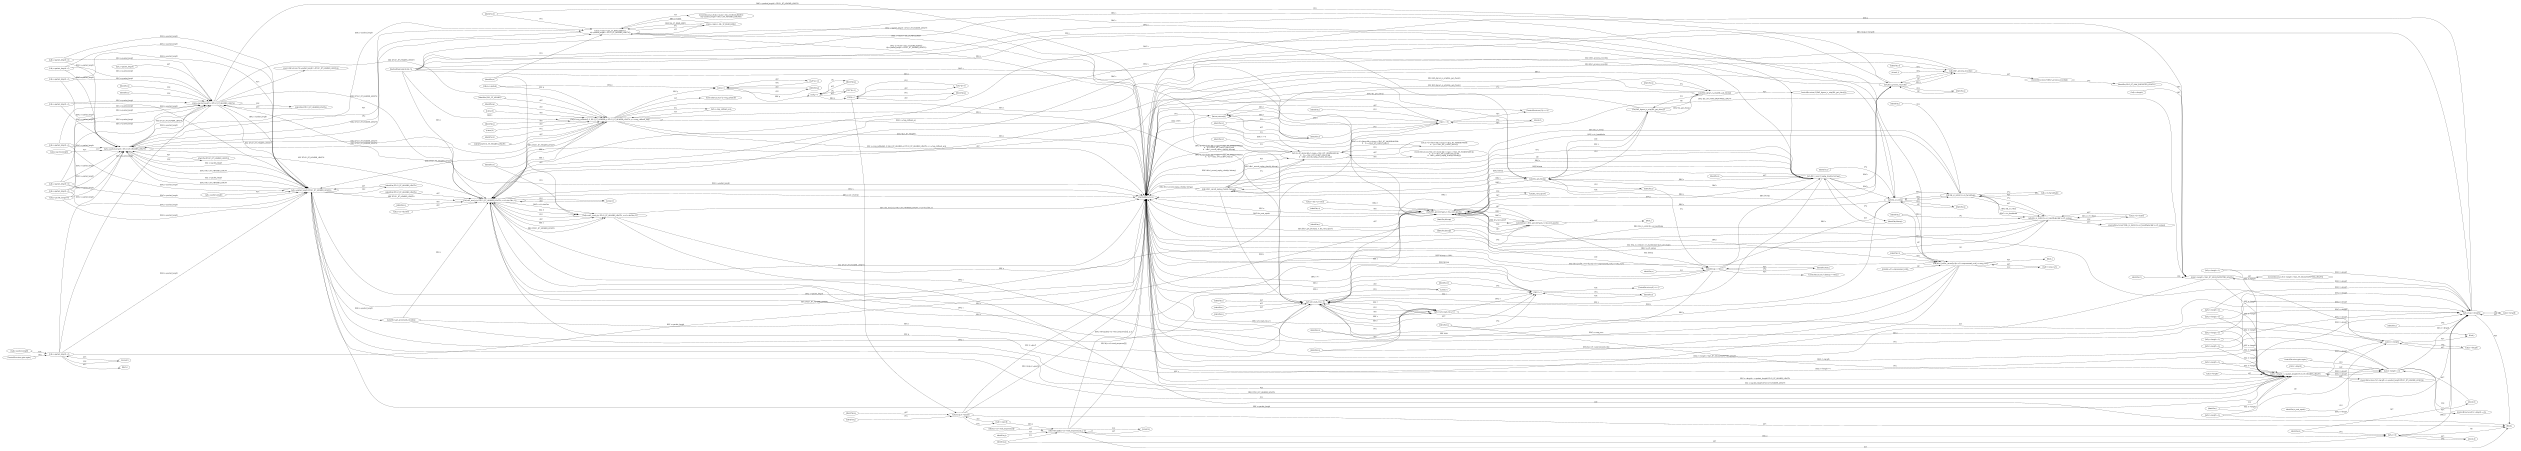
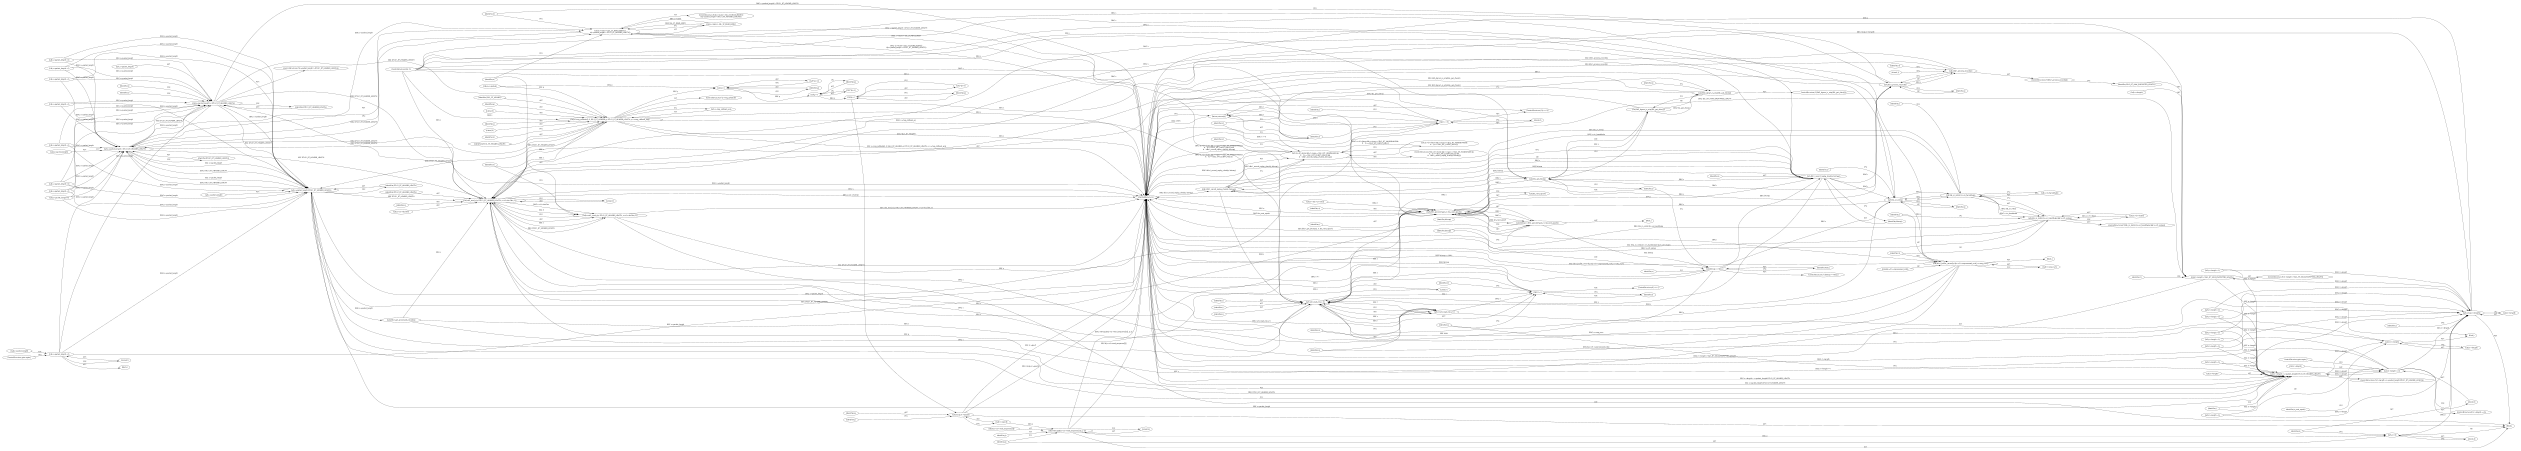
(401, 69) -> (401, 69)
(1175, 189) -> (1182, 195)
(1928, 238) -> (1400, 270)
